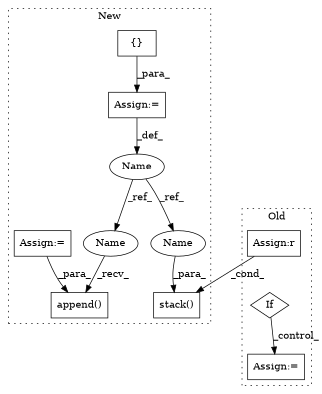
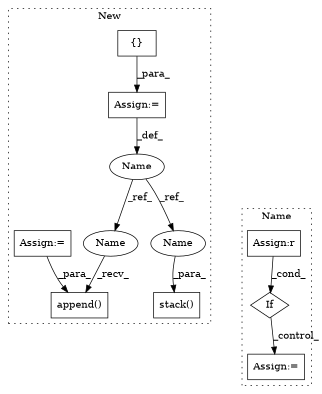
(277, 217) -> (277, 217)
(228, 272) -> (272, 271)
